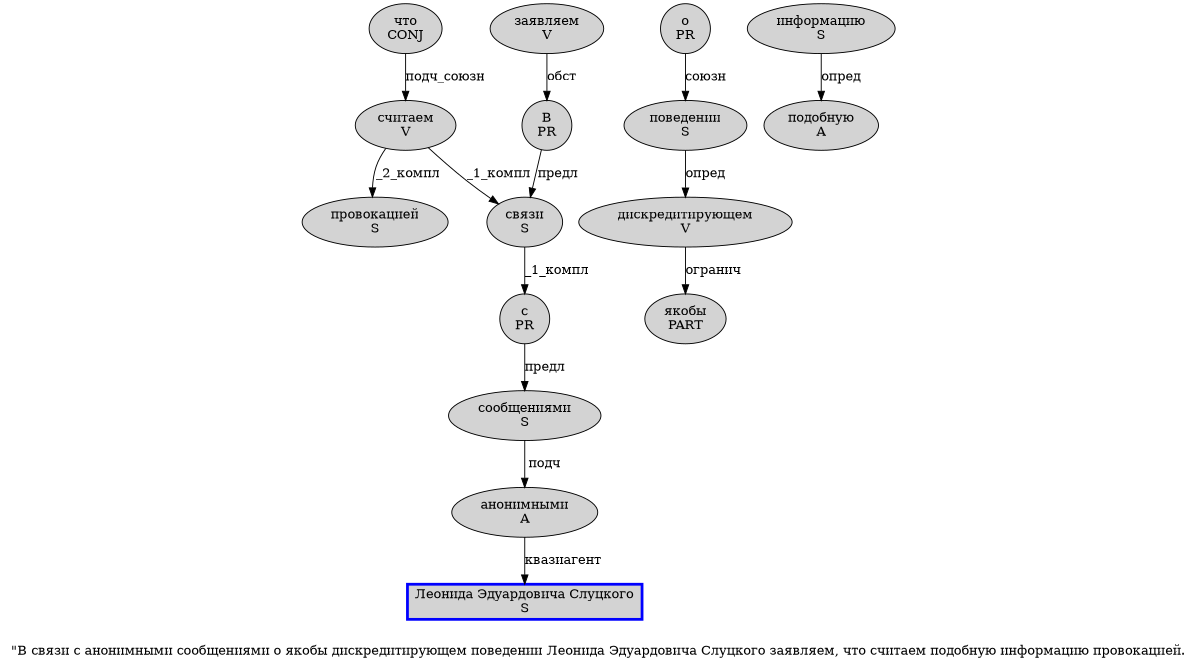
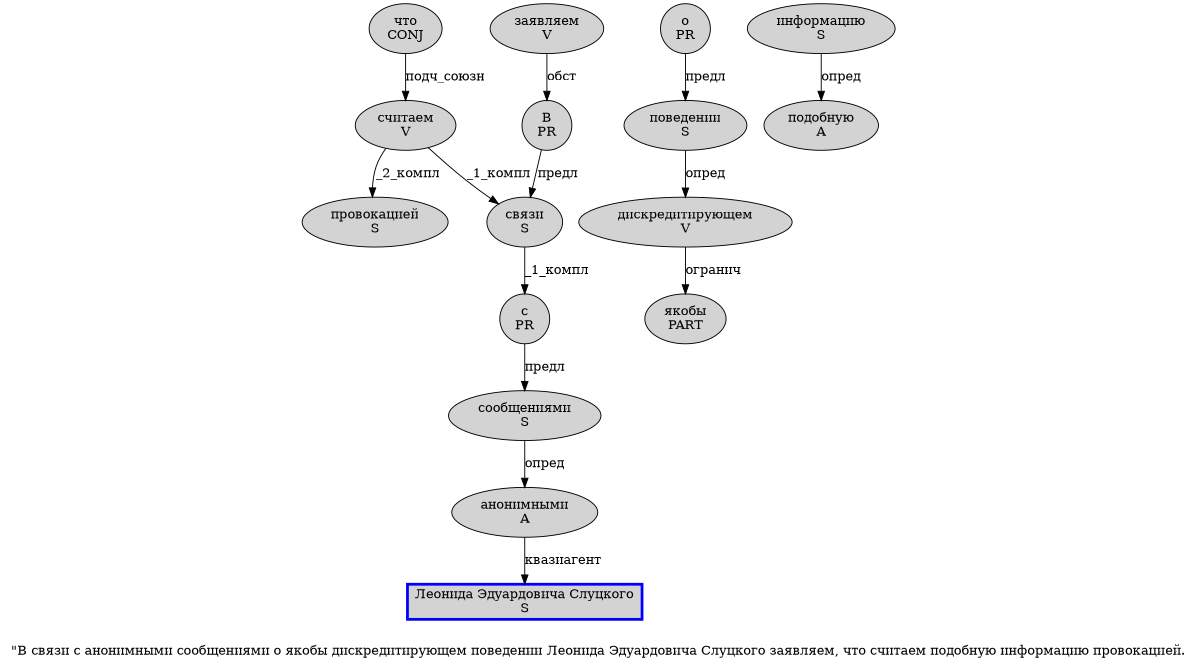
(706, 77) -> (706, 77)
(545, 464) -> (545, 464)
